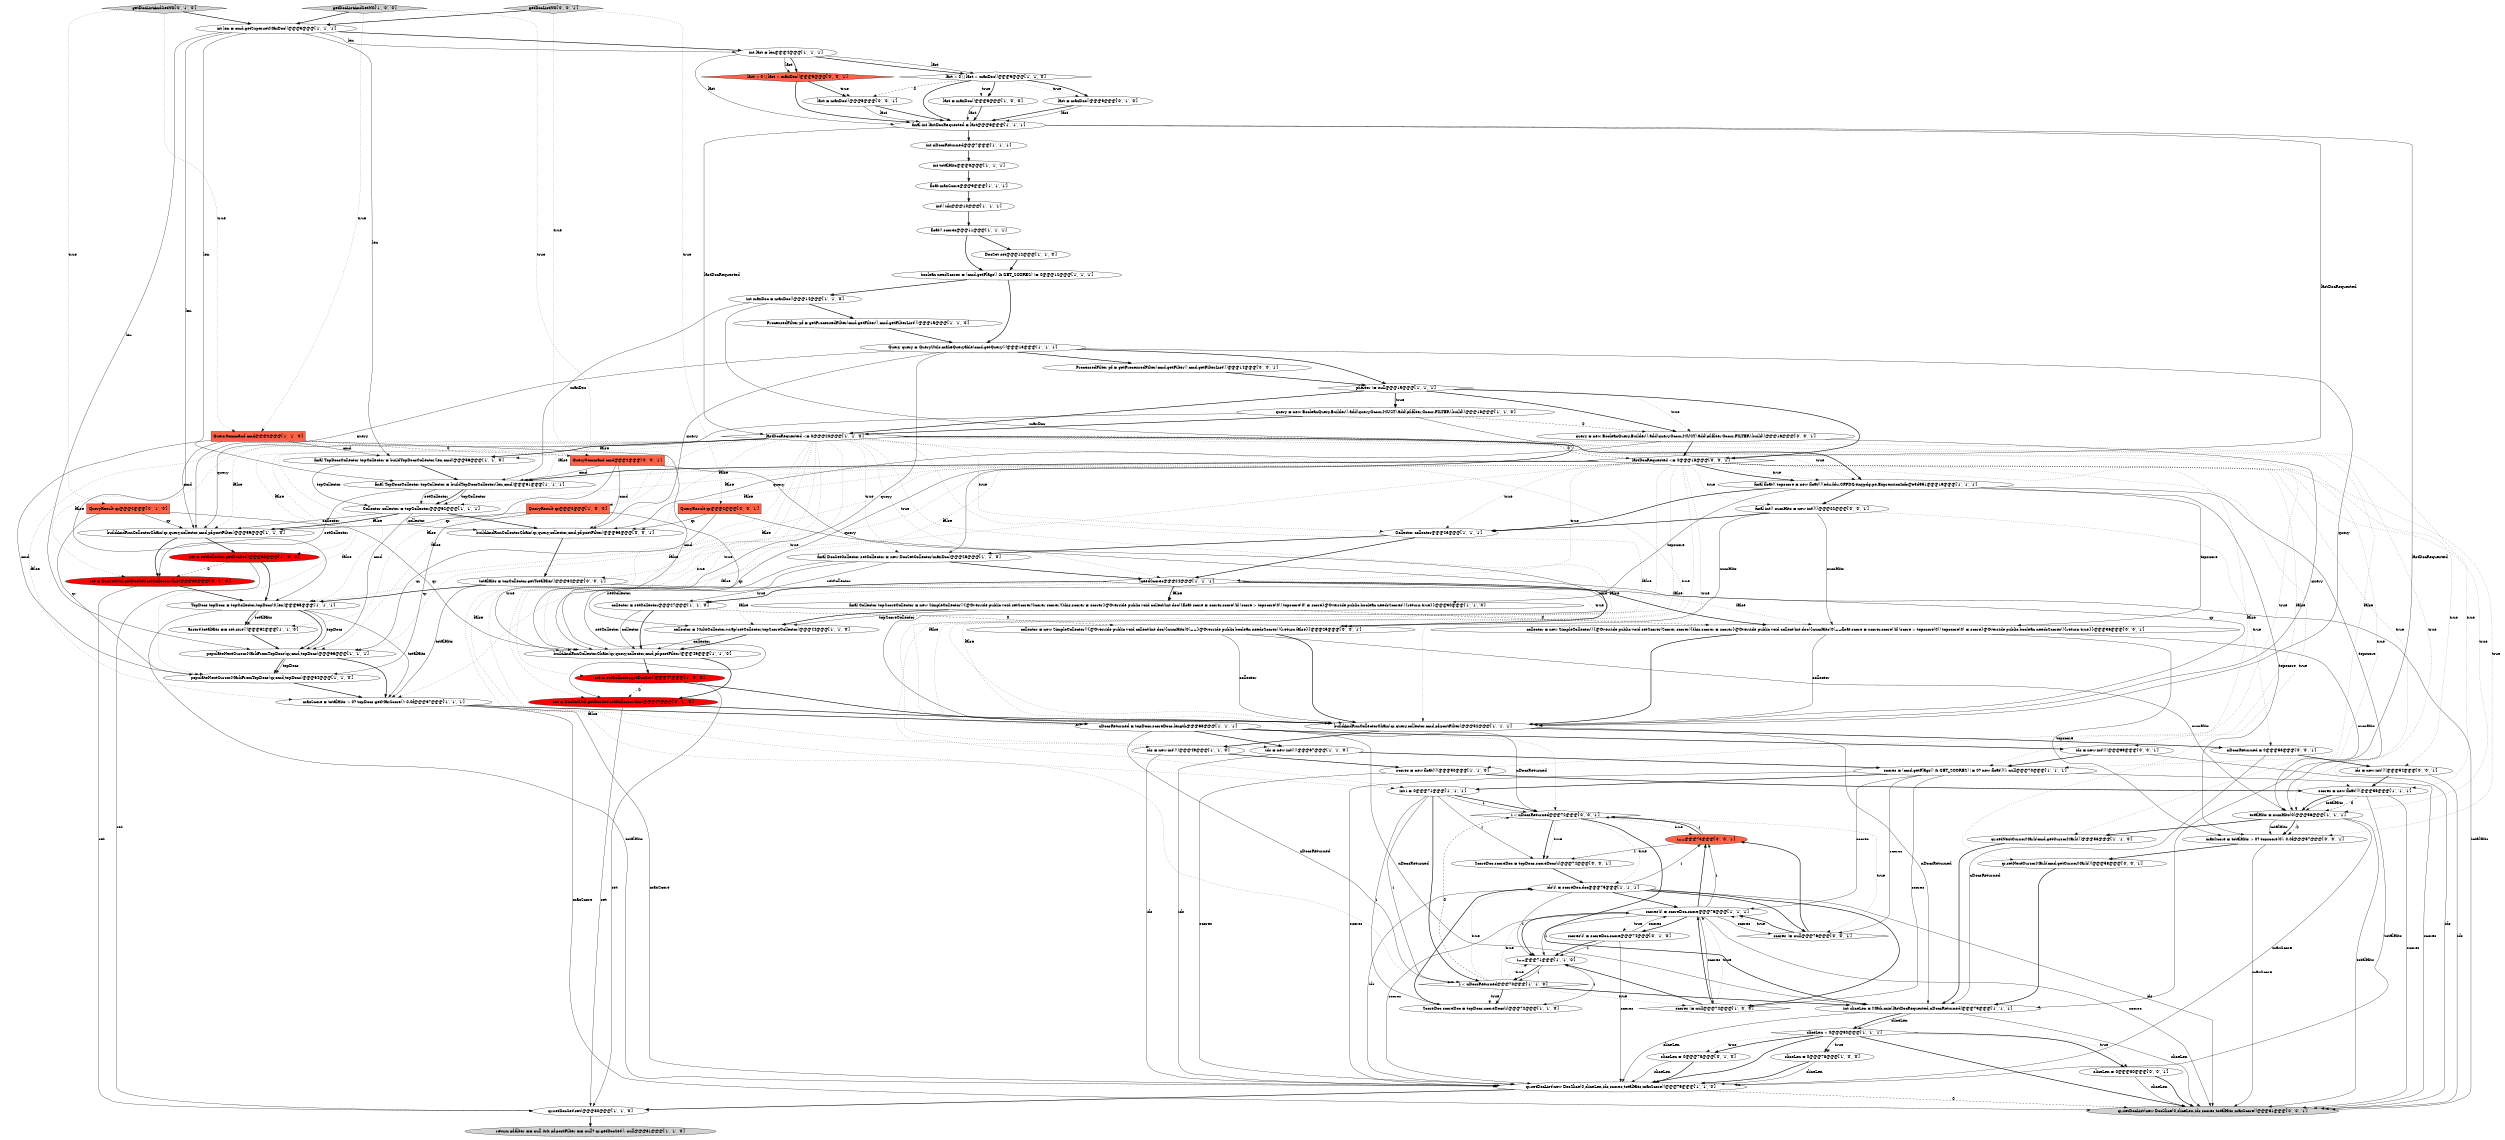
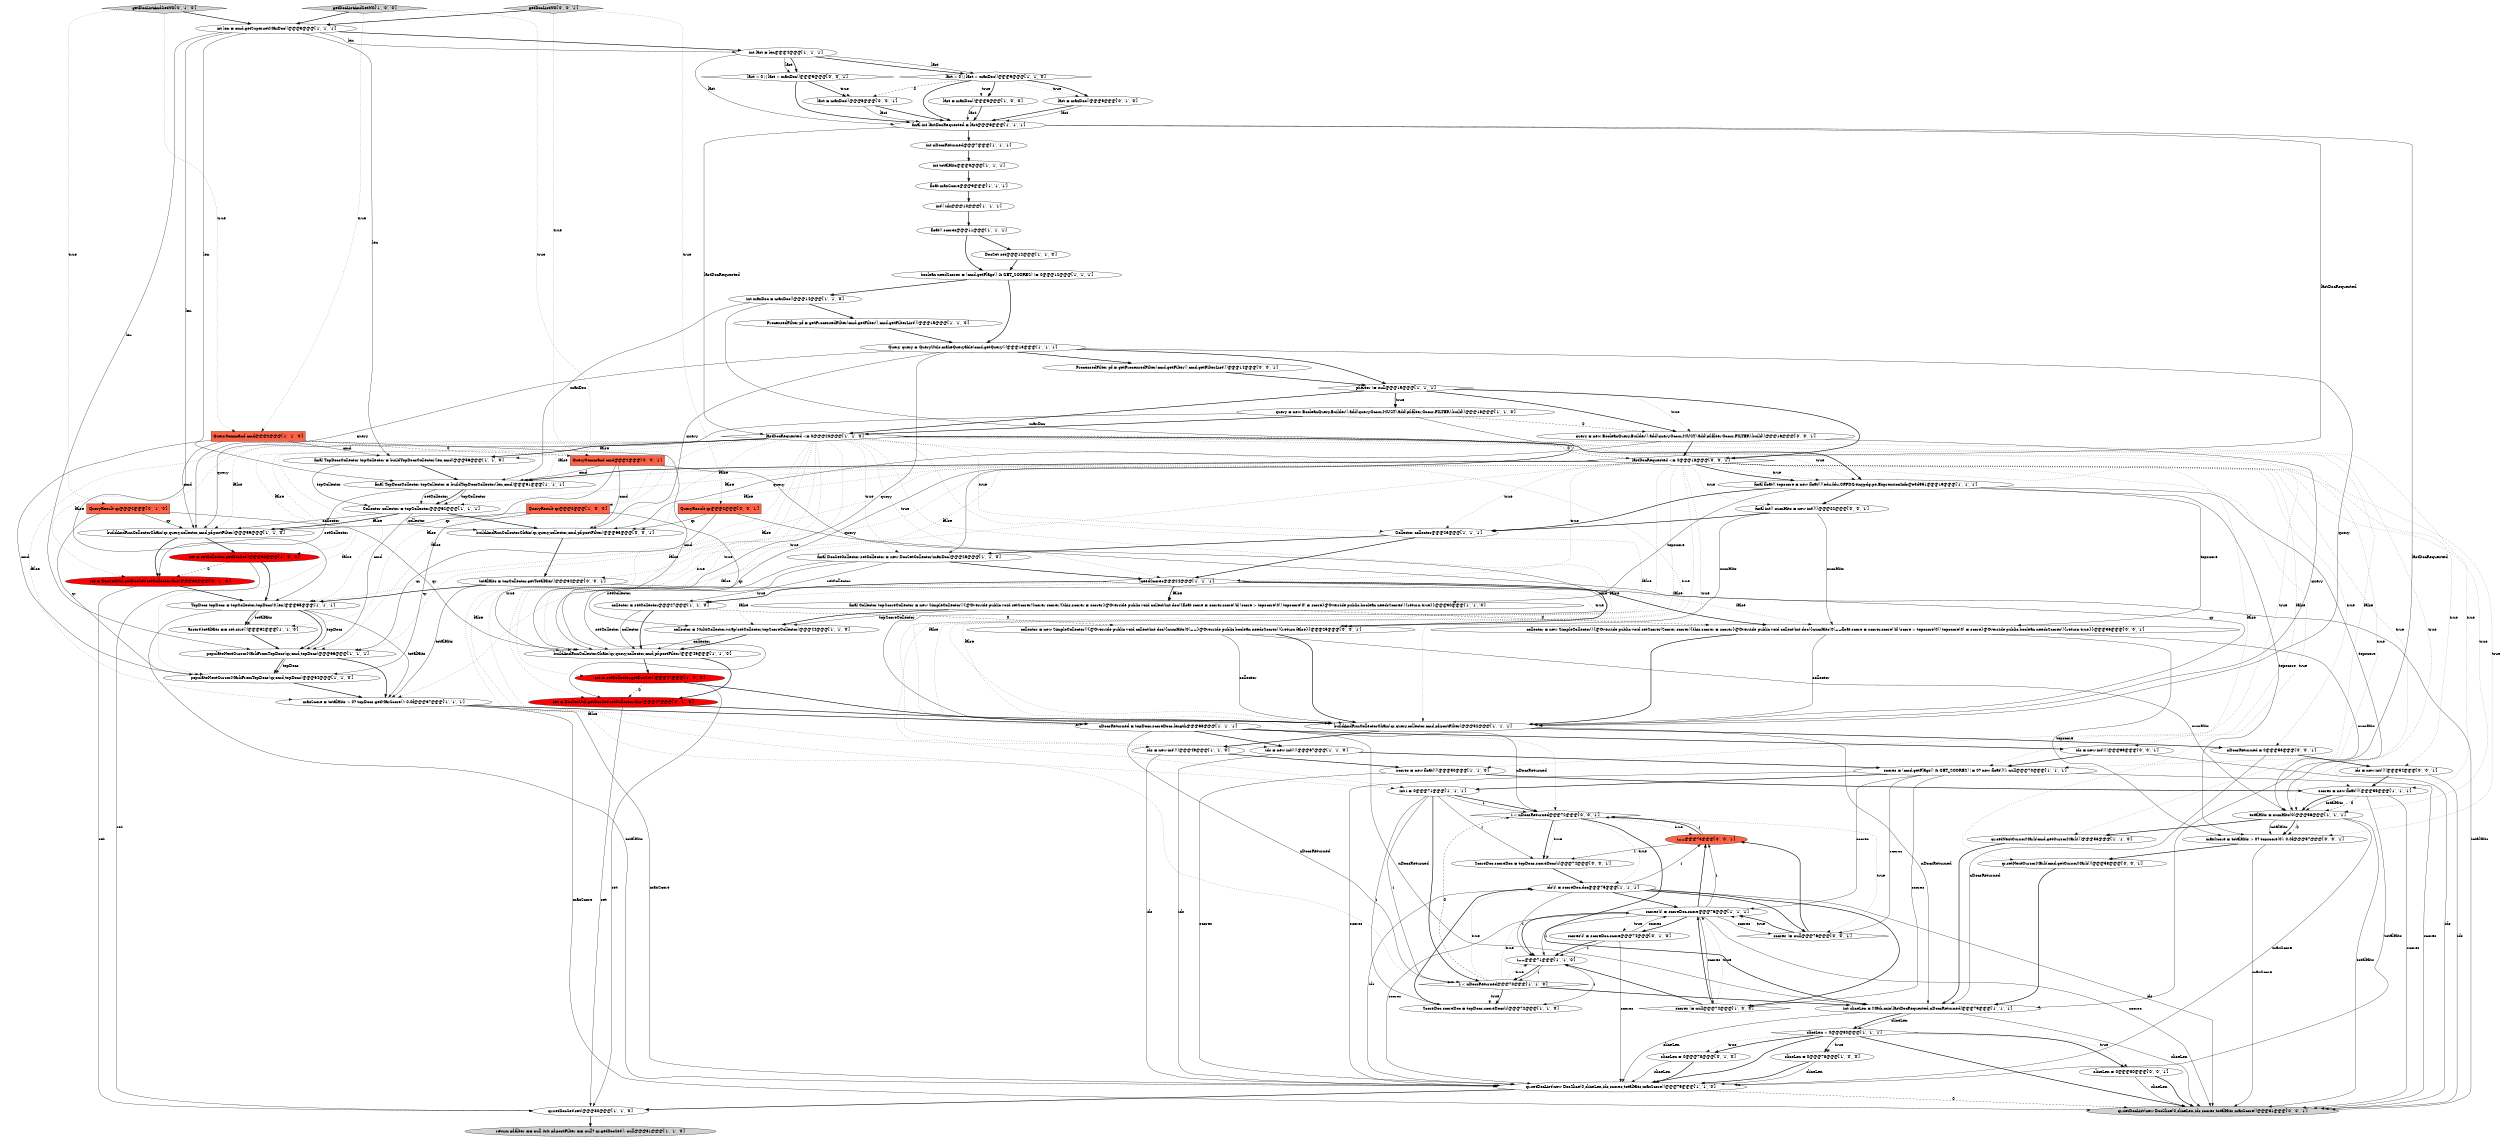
(798, 77) -> (798, 77)
(2146, 535) -> (2273, 487)
(1606, 997) -> none
